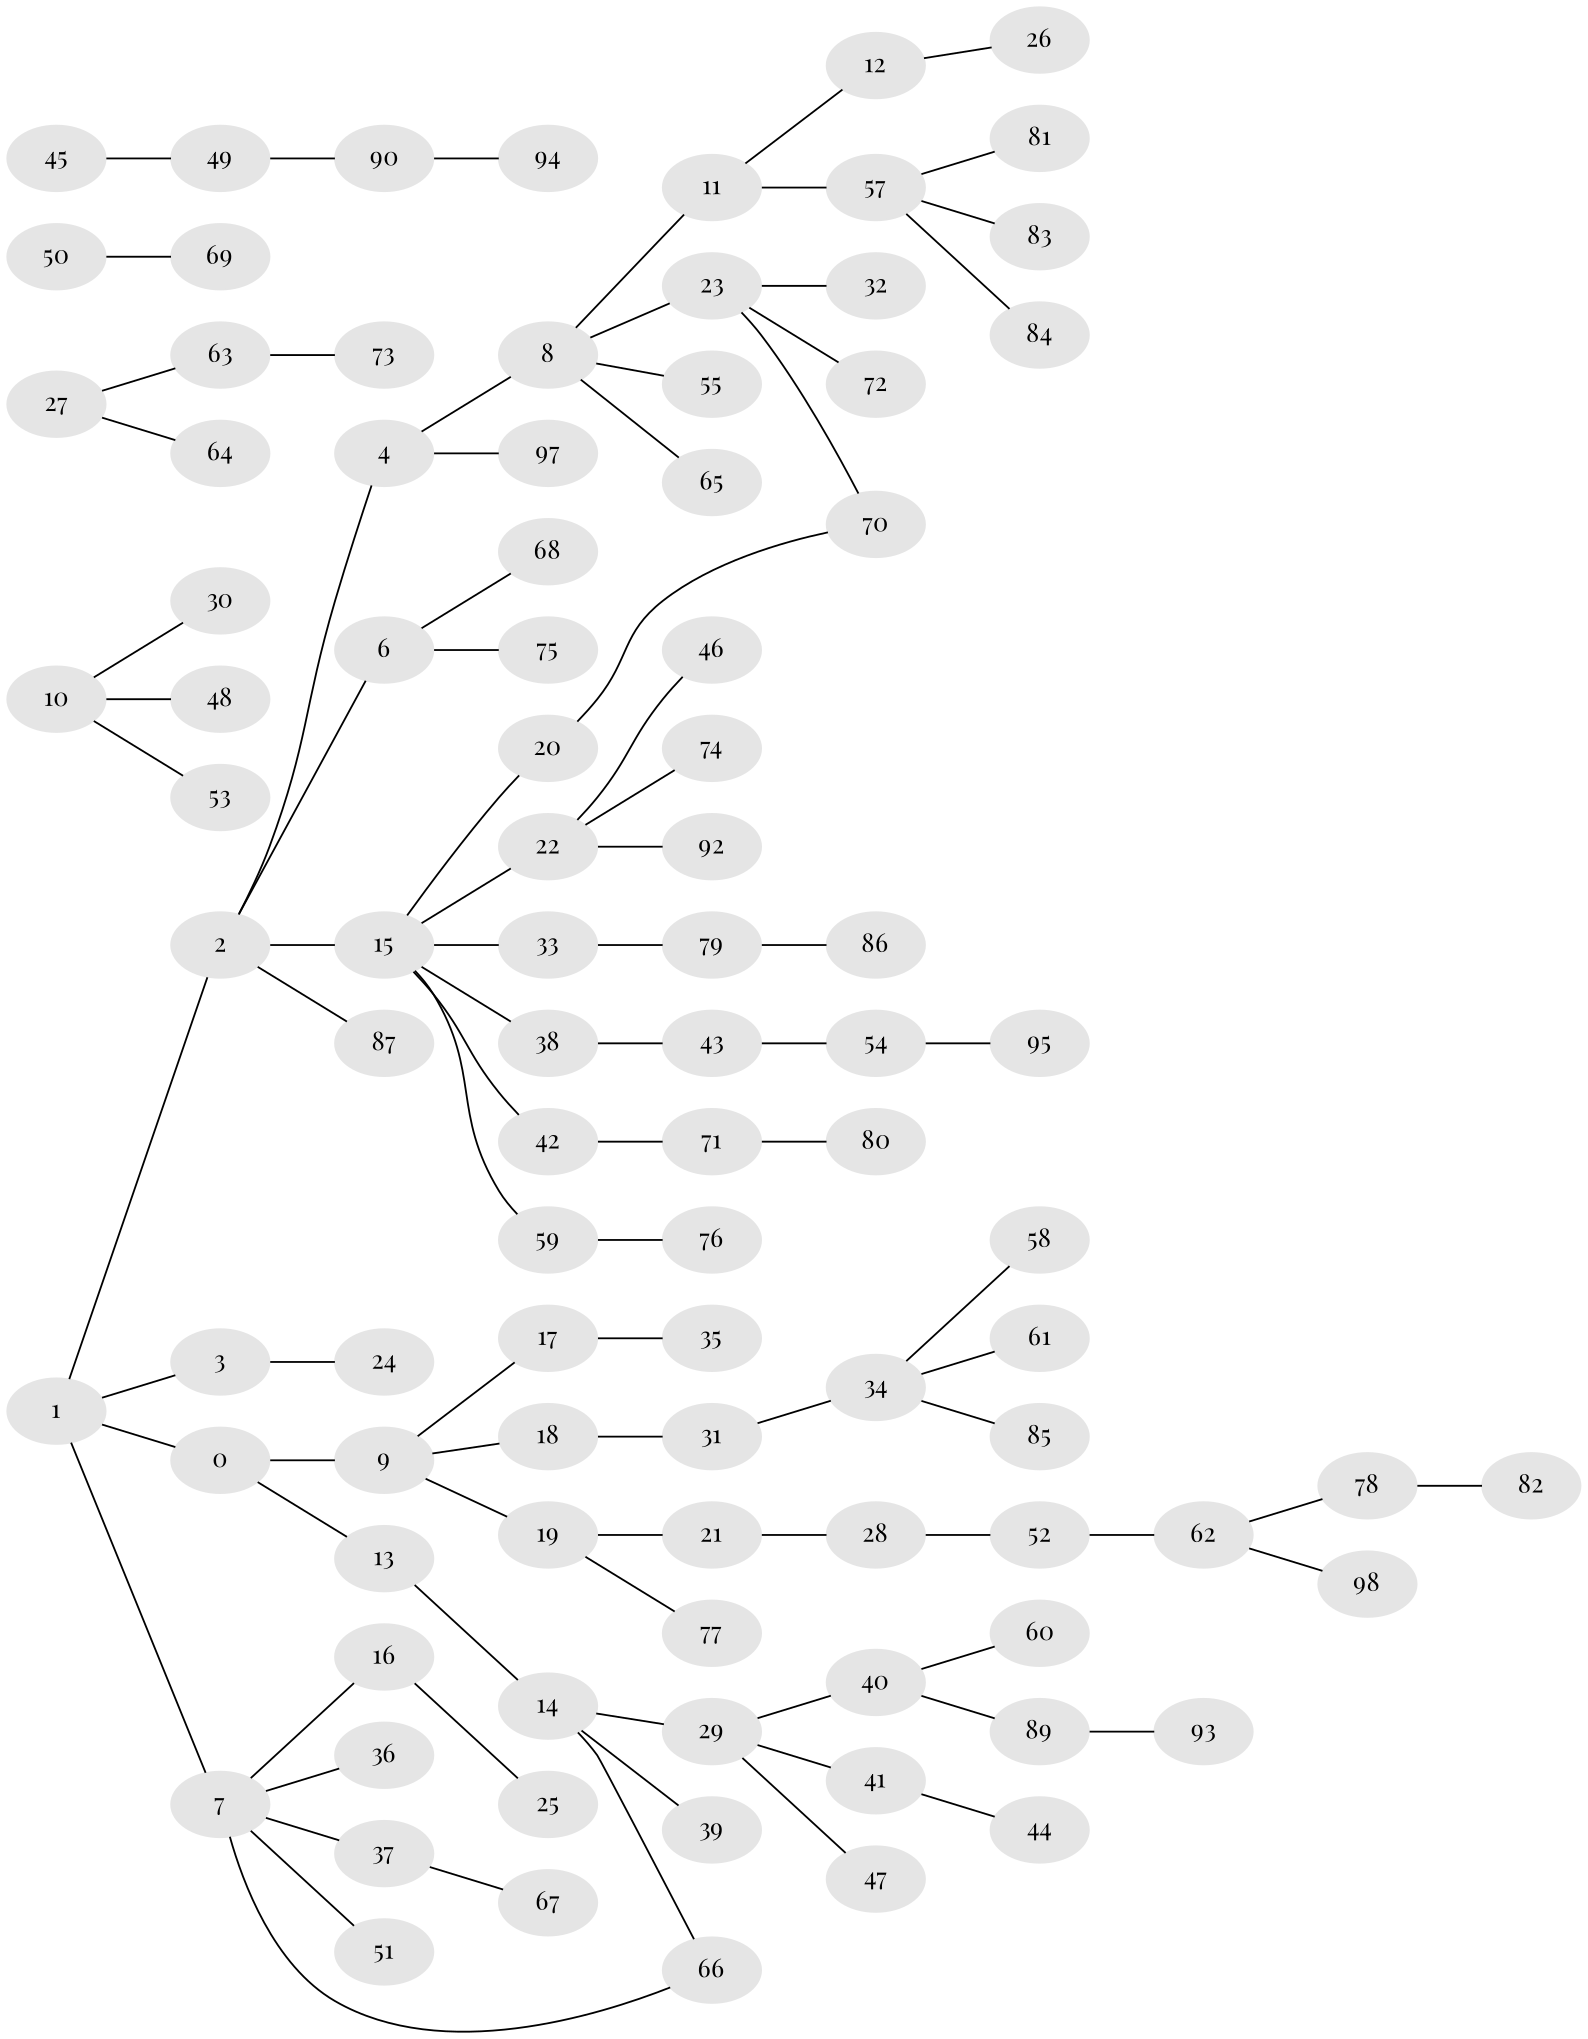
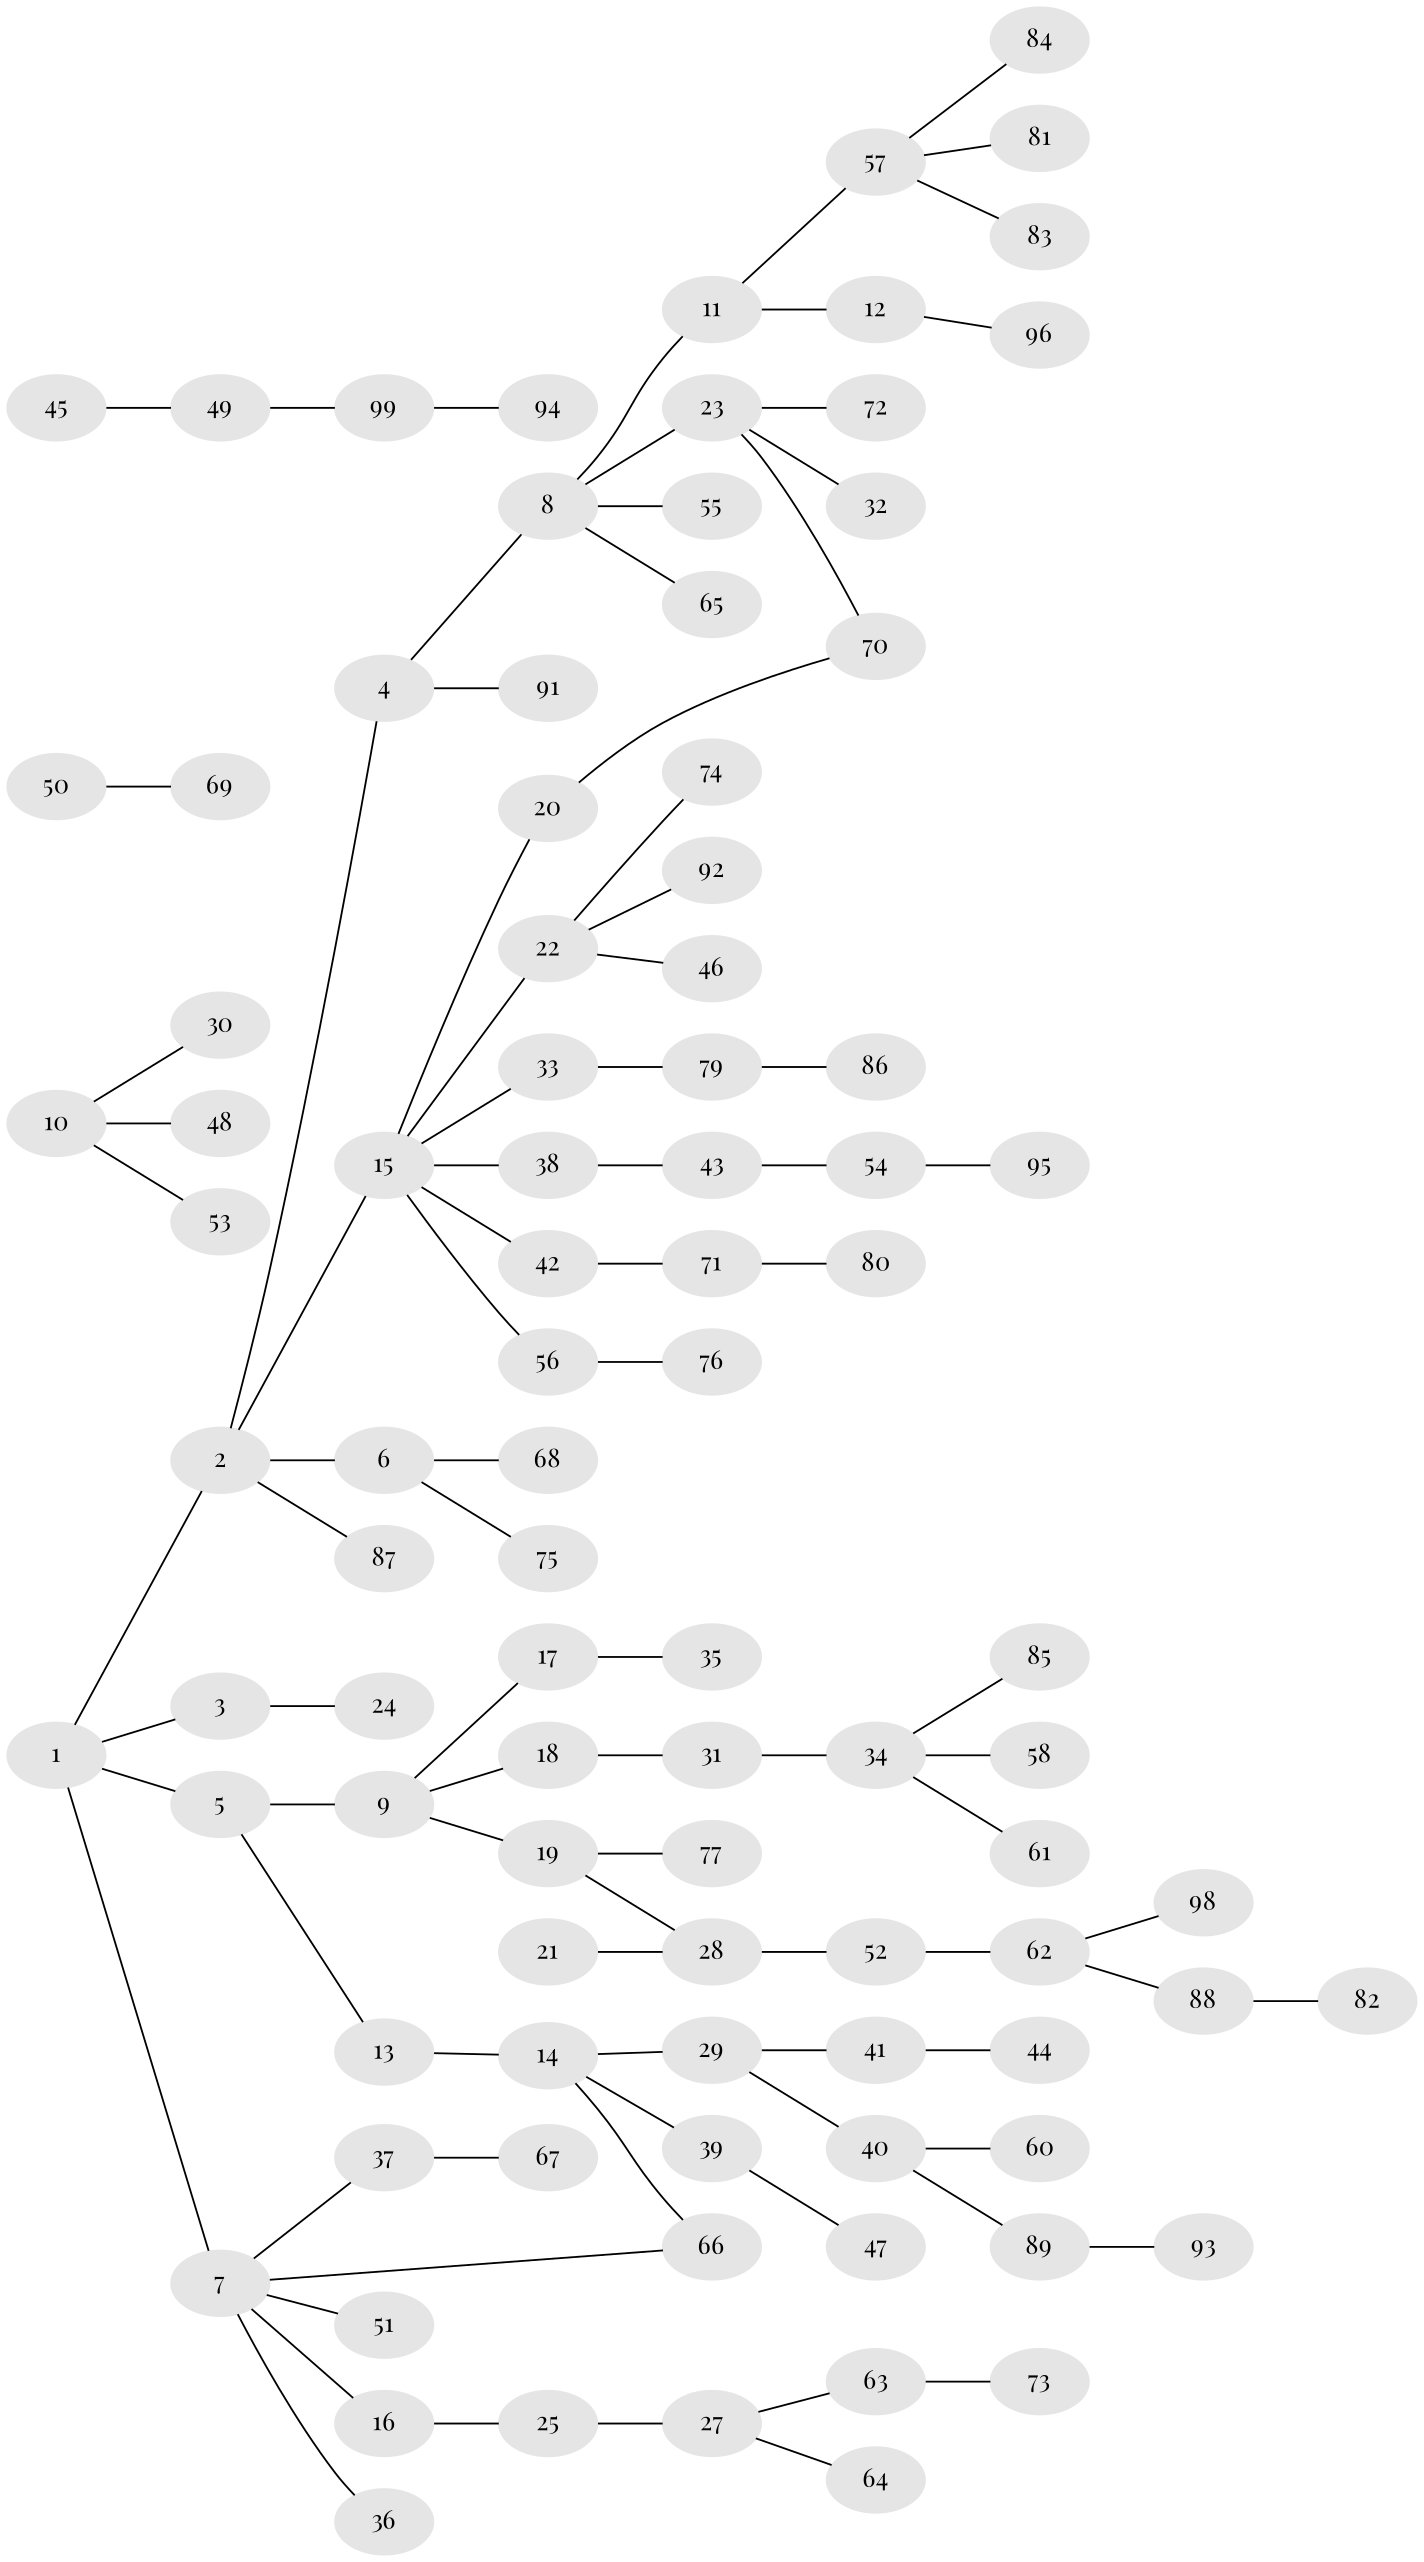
(1040, 40) -> (1040, 335)
(384, 158) -> (384, 408)
(548, 453) -> (548, 688)
(548, 1240) -> (548, 1362)
(220, 1460) -> (220, 1804)
(1367, 1486) -> (1204, 2001)
(630, 1535) -> (630, 1903)
(794, 1805) -> (794, 2198)
none -> (630, 2424)
